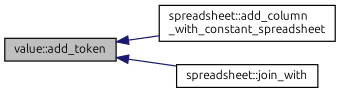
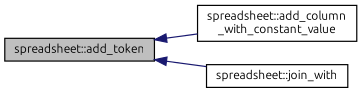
(247, 23) -> (277, 23)
(60, 50) -> (80, 50)
